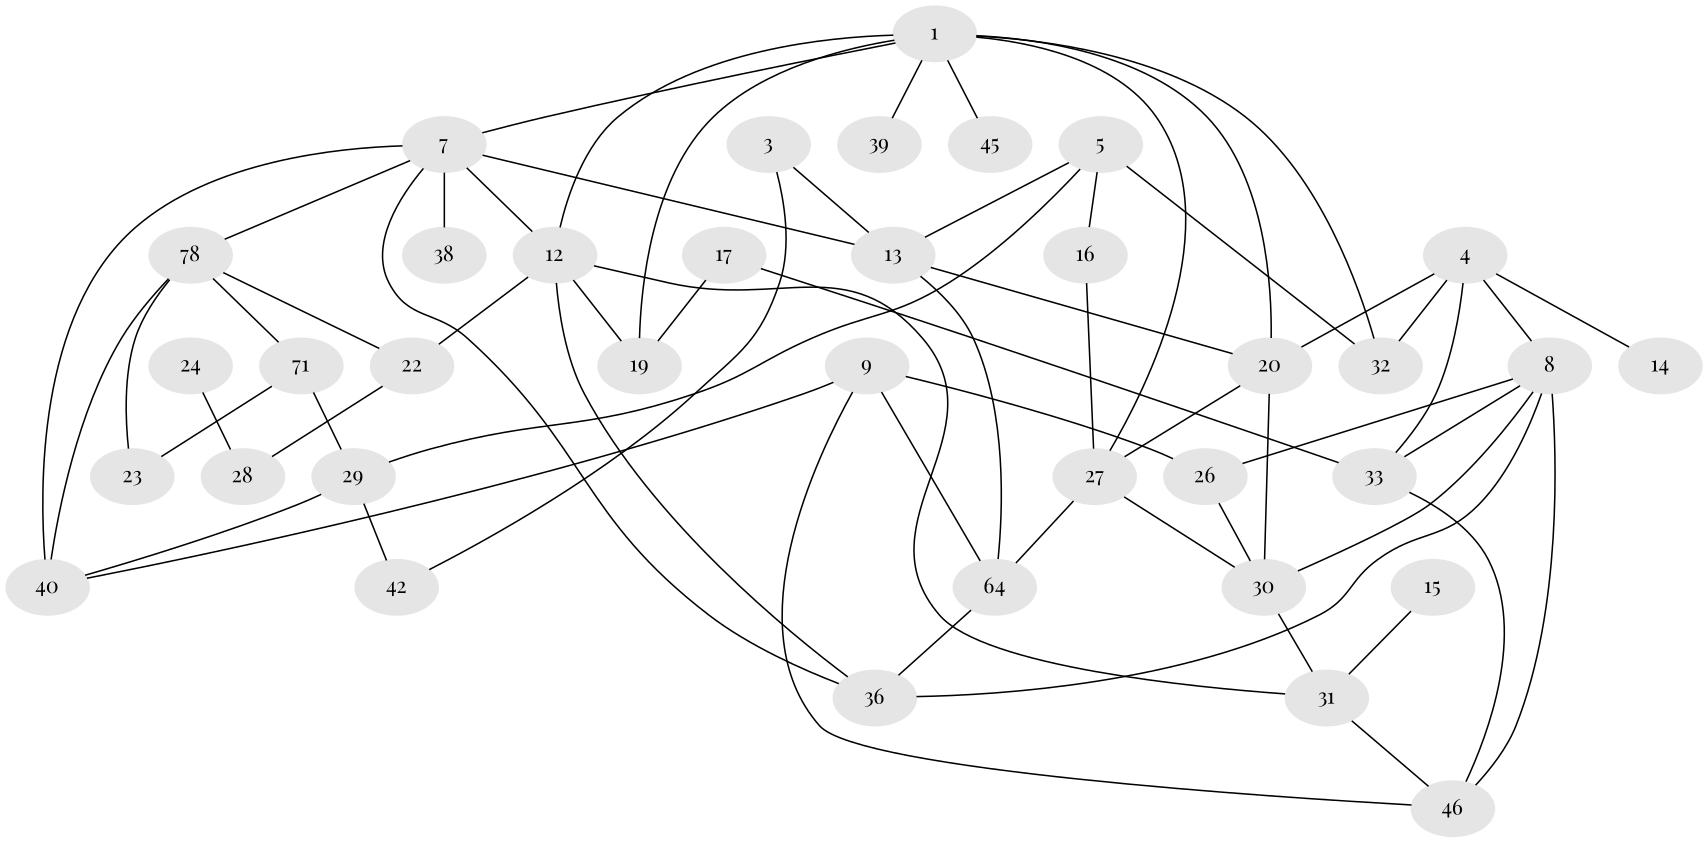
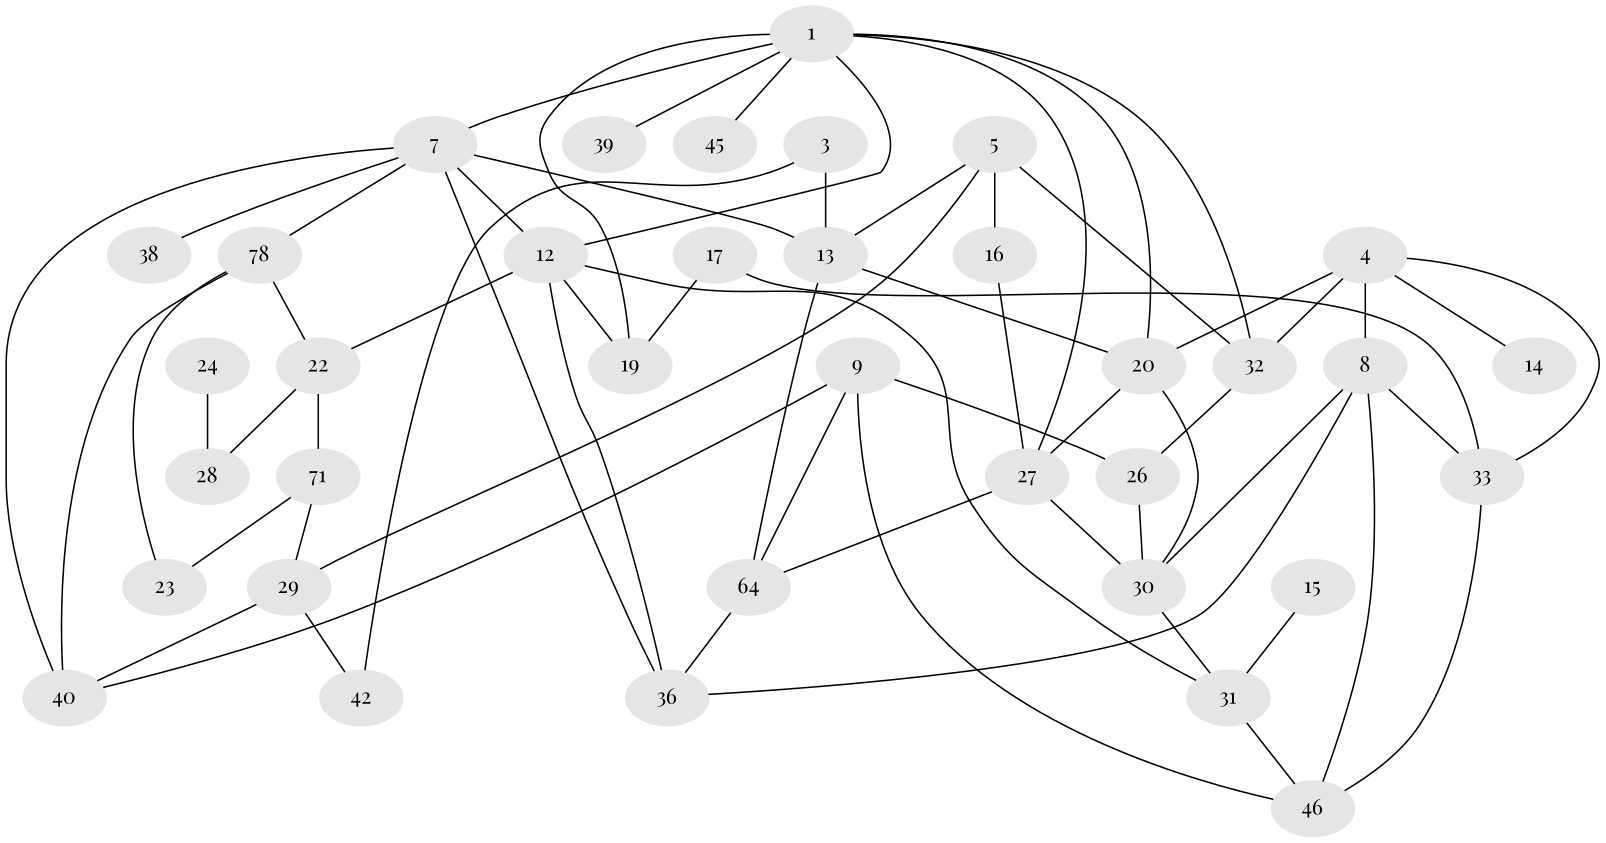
(246, 310) -> (318, 421)
(1378, 421) -> (1196, 421)
